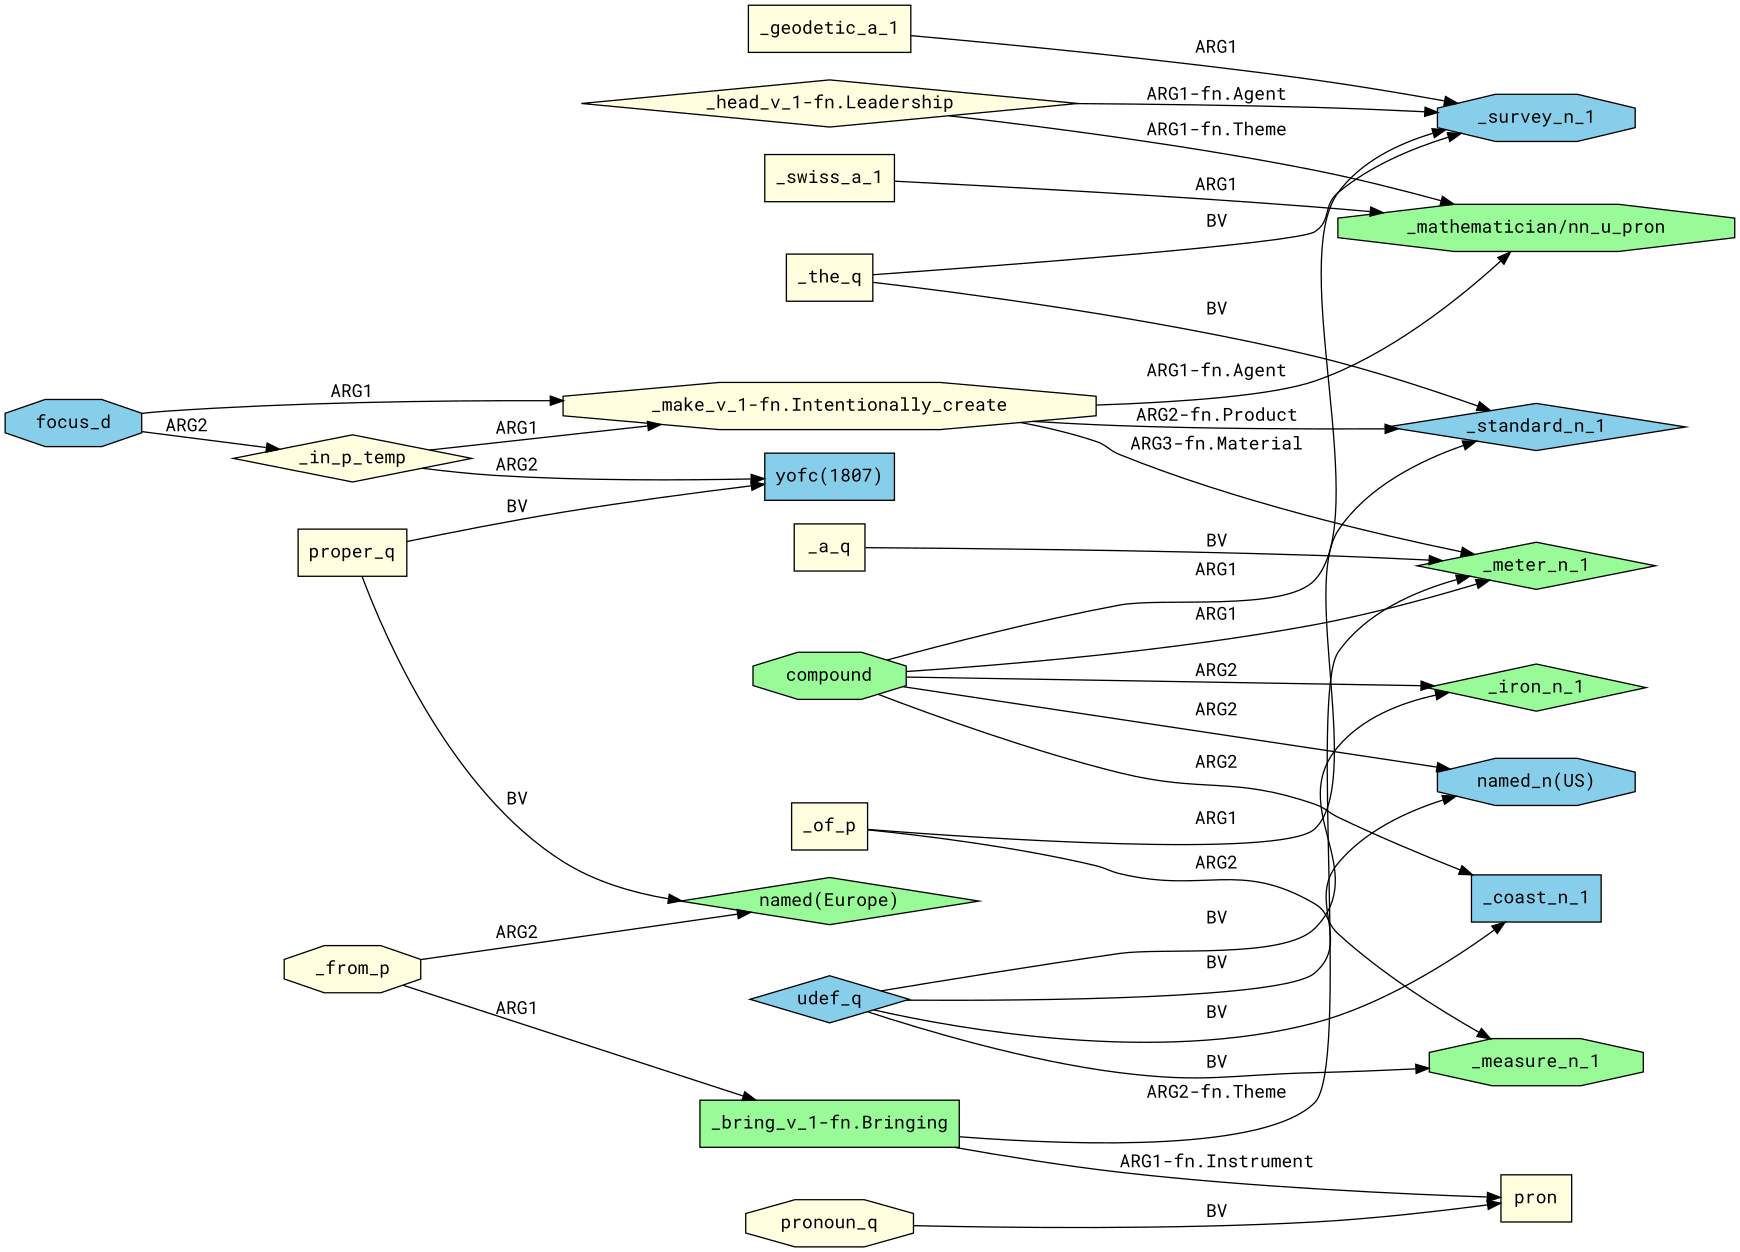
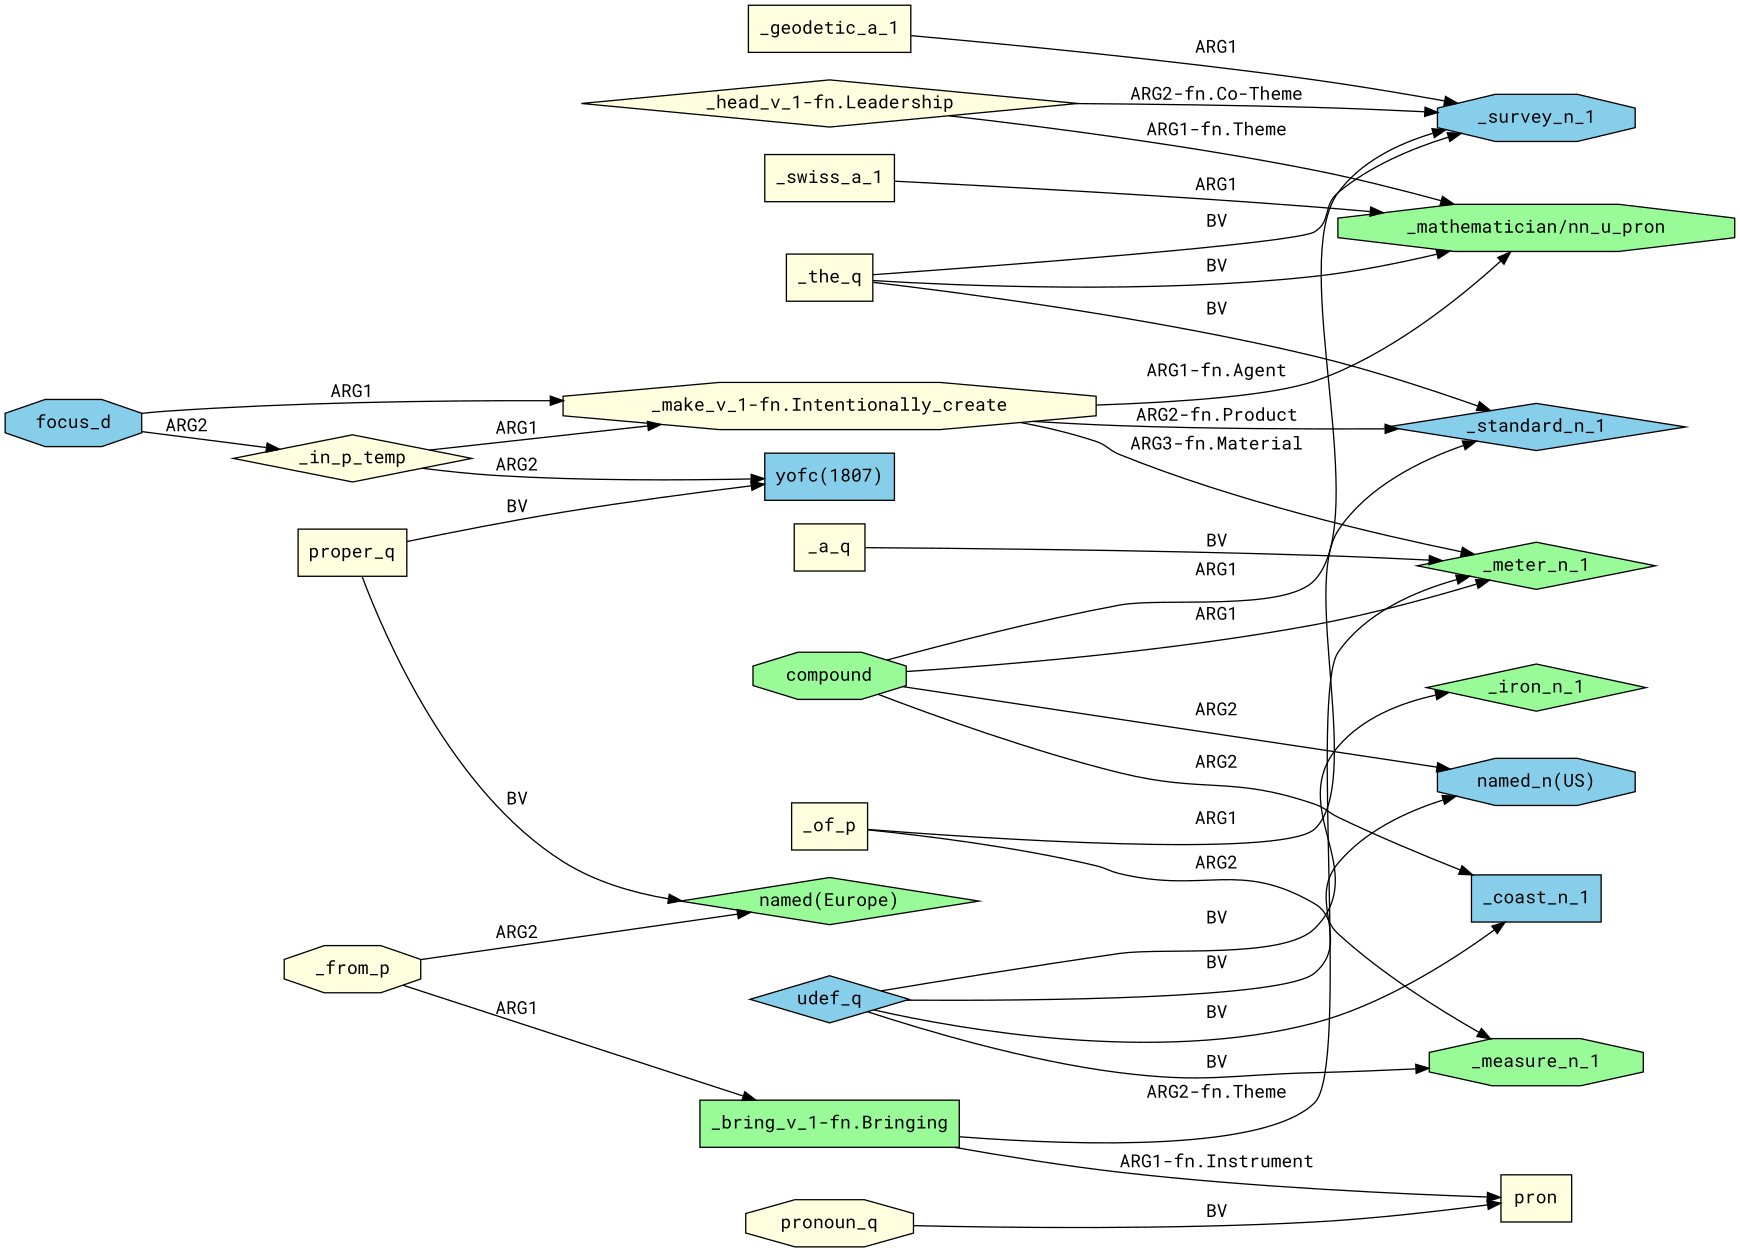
(1217, 95) -> (1217, 95)
none -> (1156, 286)
(1164, 681) -> none
